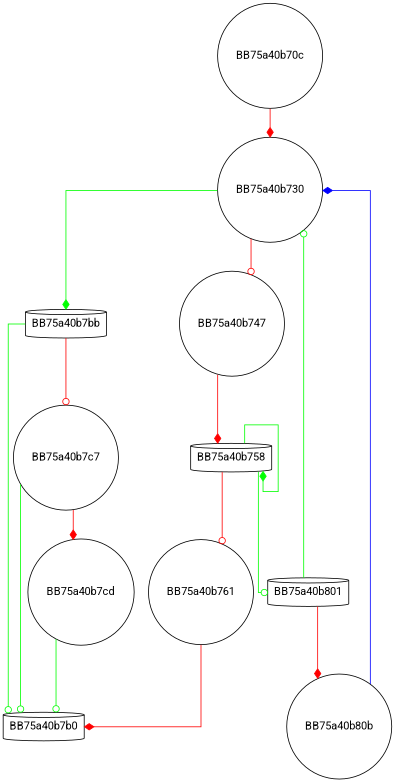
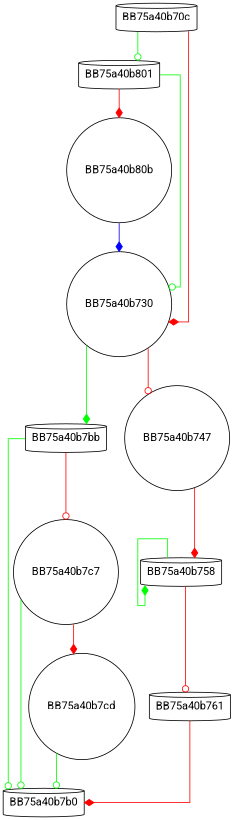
(270, 56) -> (157, 17)
(258, 534) -> (138, 43)
(201, 592) -> (190, 706)
